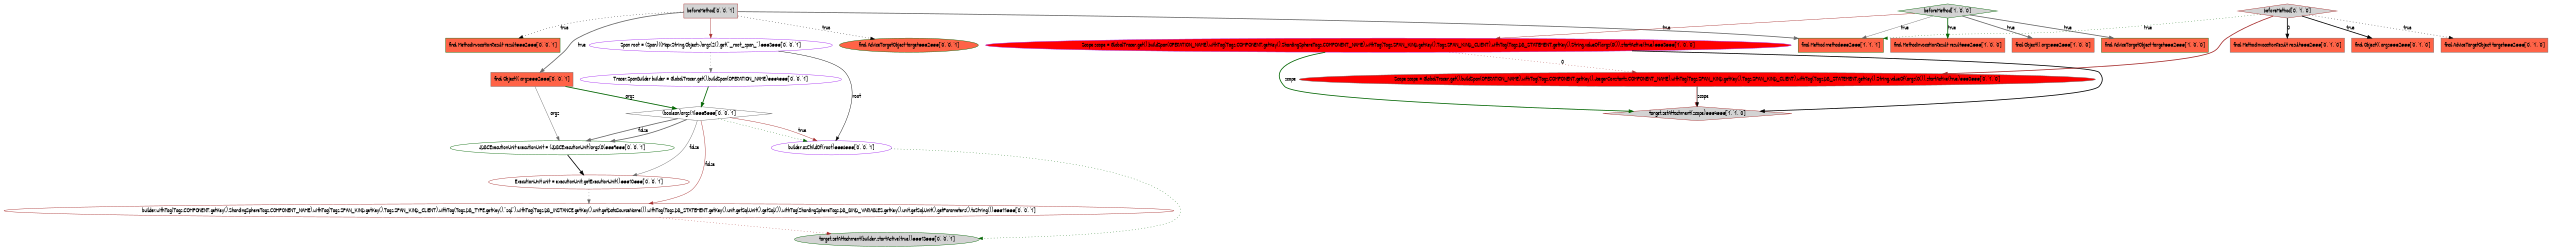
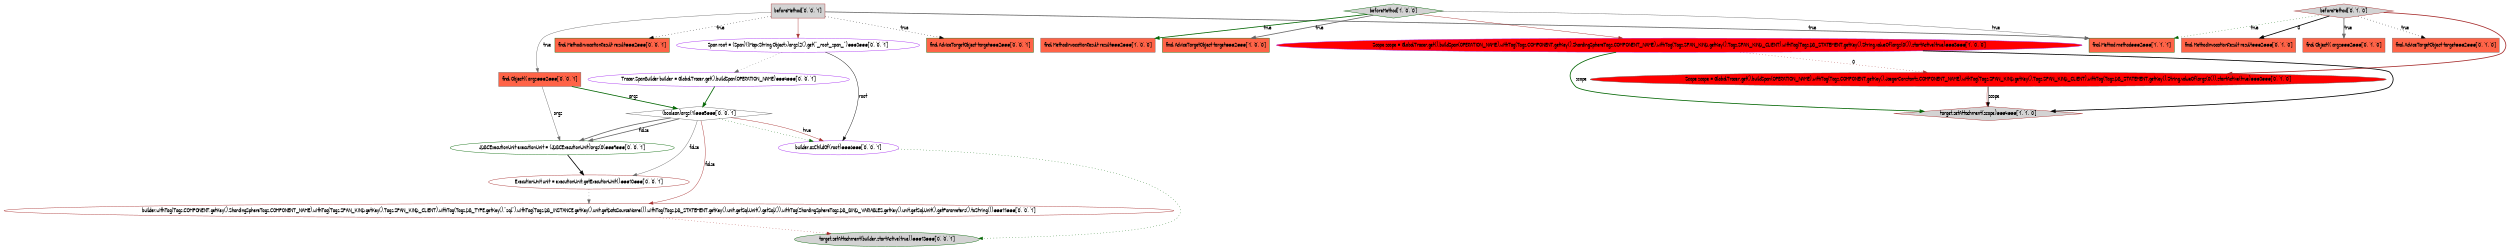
(607, 26) -> (640, 20)
(2335, 26) -> (2344, 26)
(909, 45) -> (980, 45)
(2053, 45) -> none
